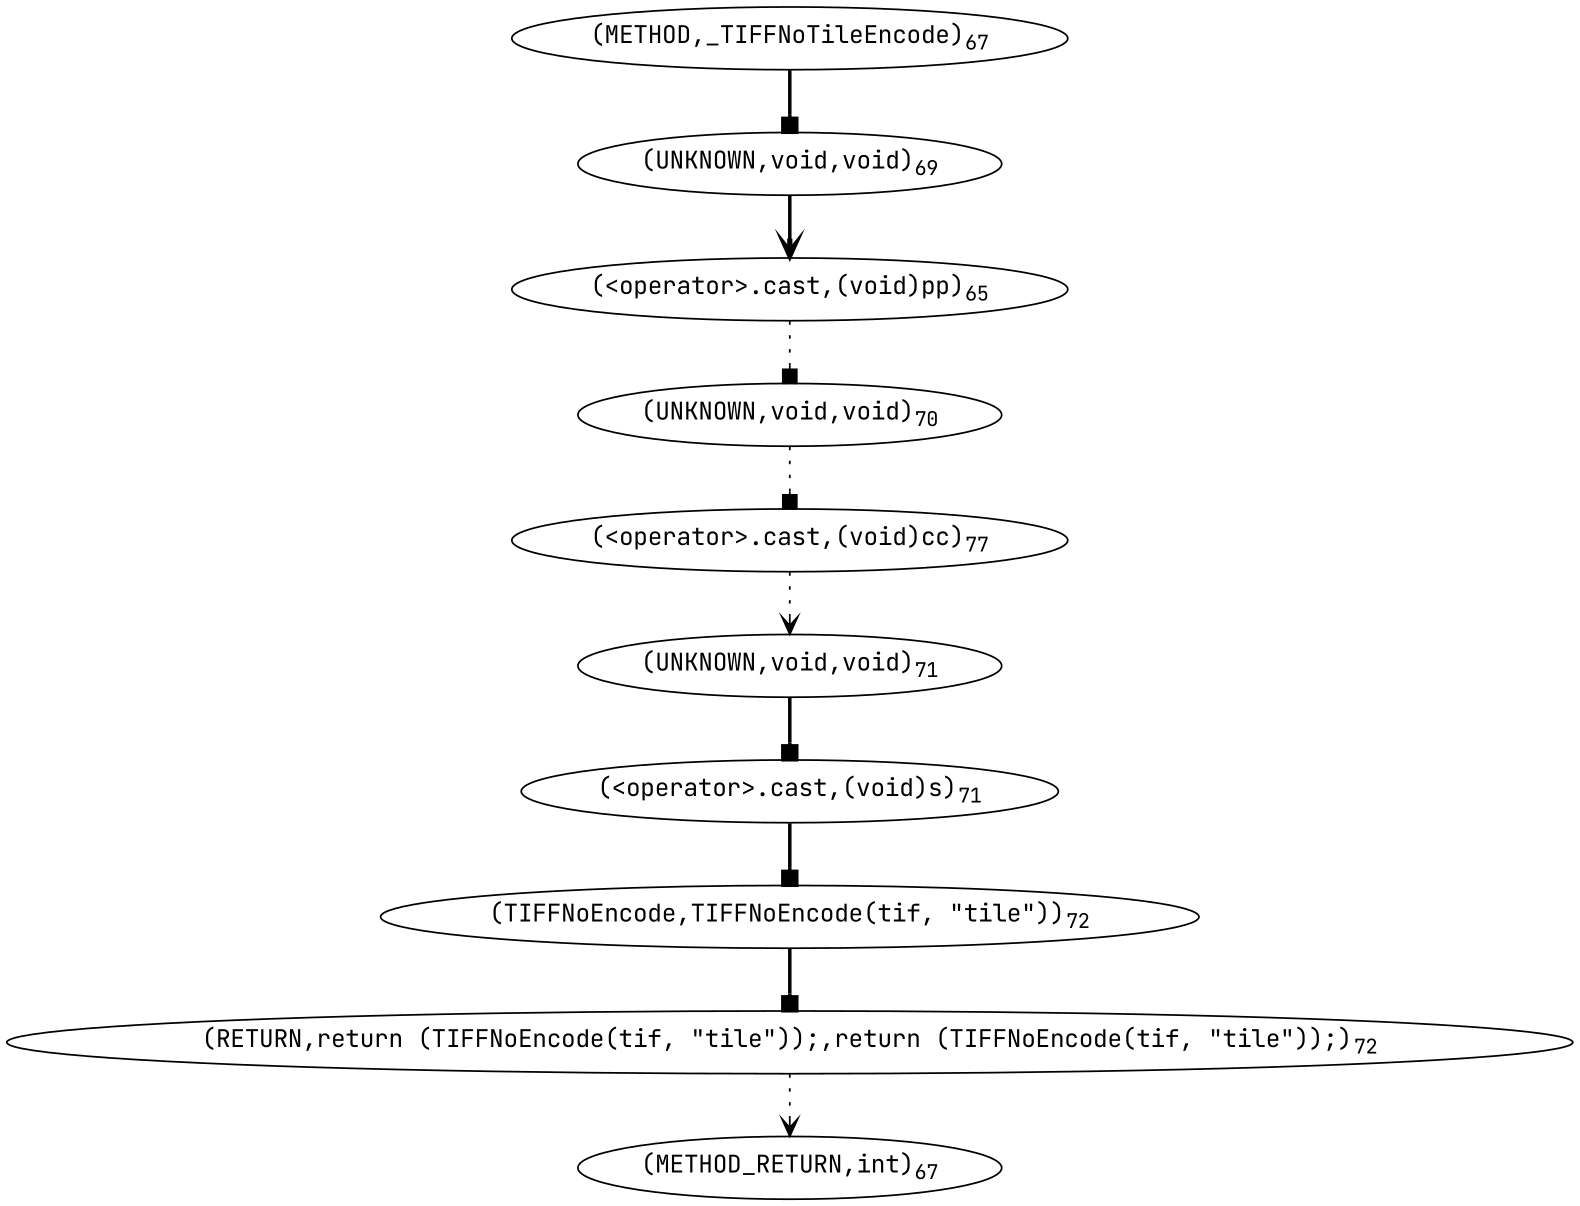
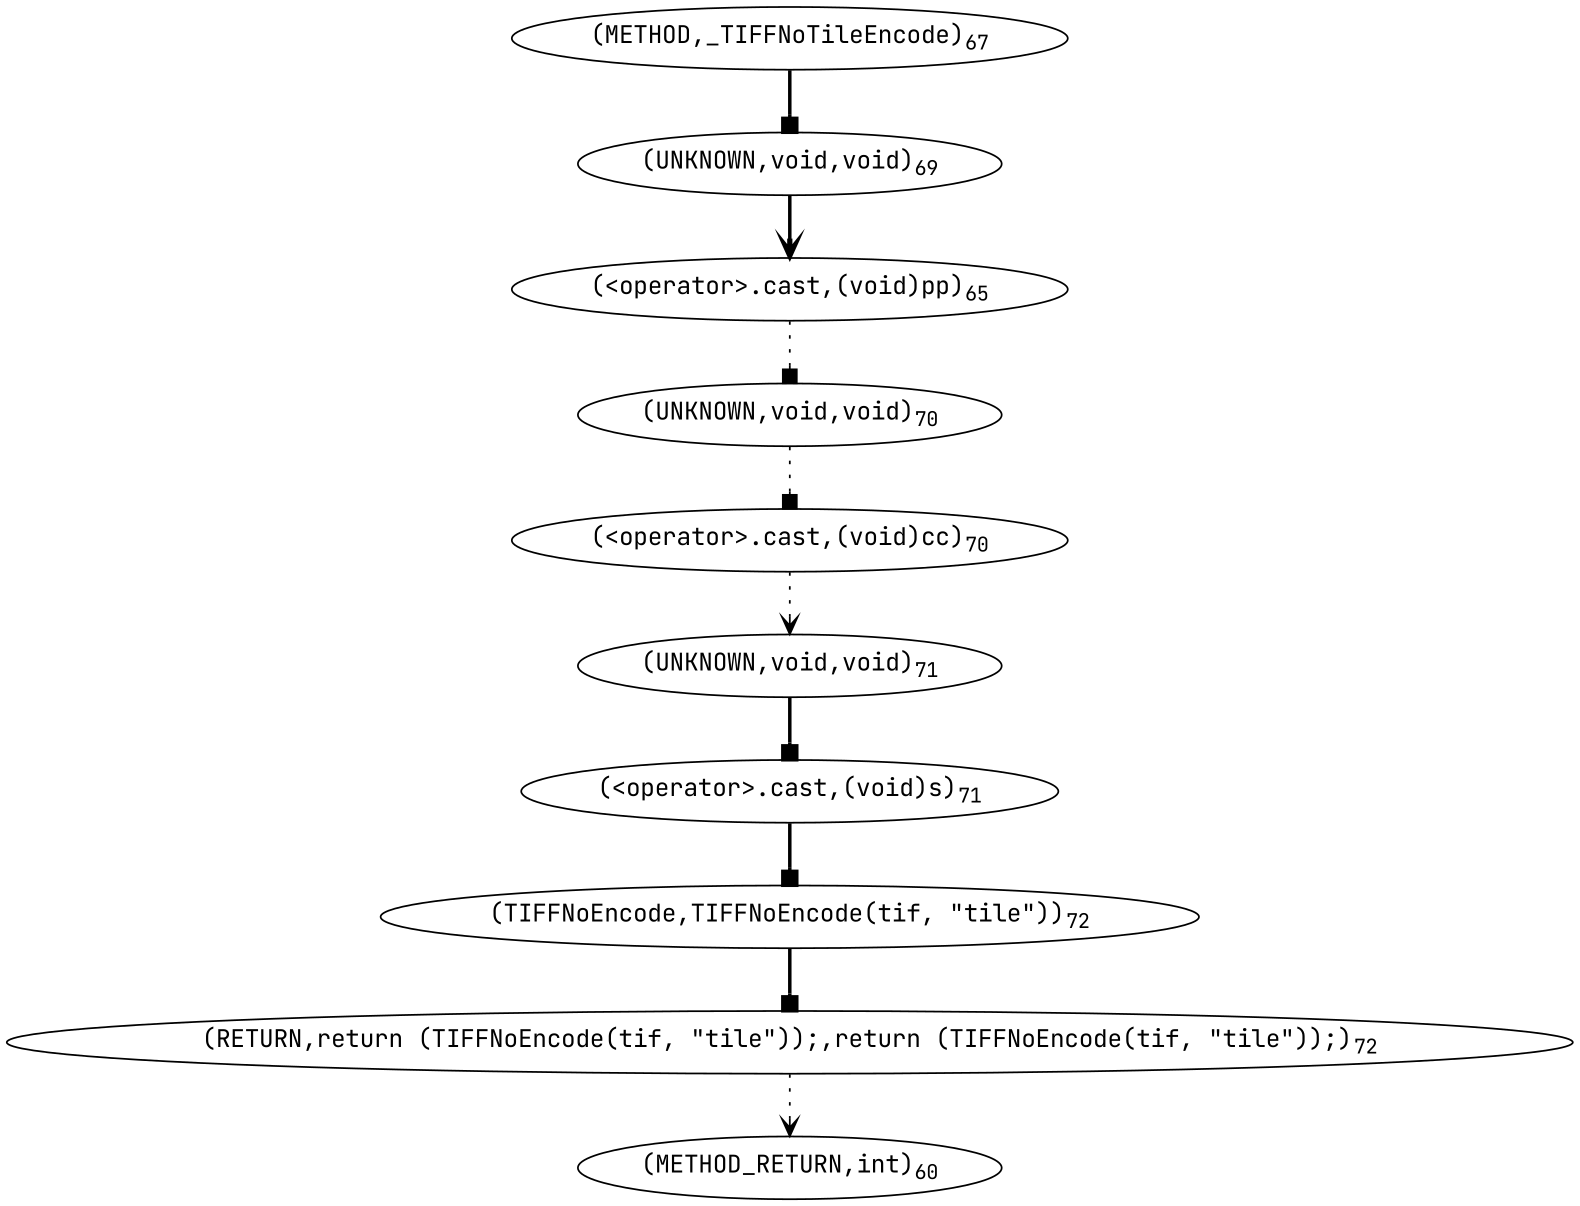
(977, 538) -> (977, 538)
(927, 1165) -> (927, 1165)
